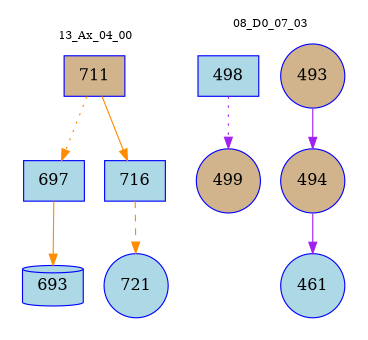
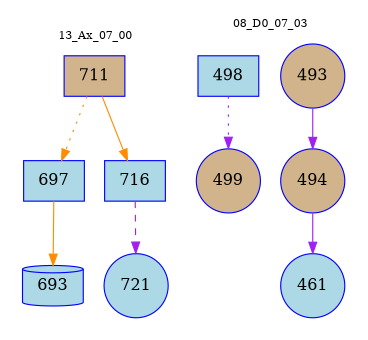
(96, 36) -> (96, 36)
(135, 222) -> (135, 222)
